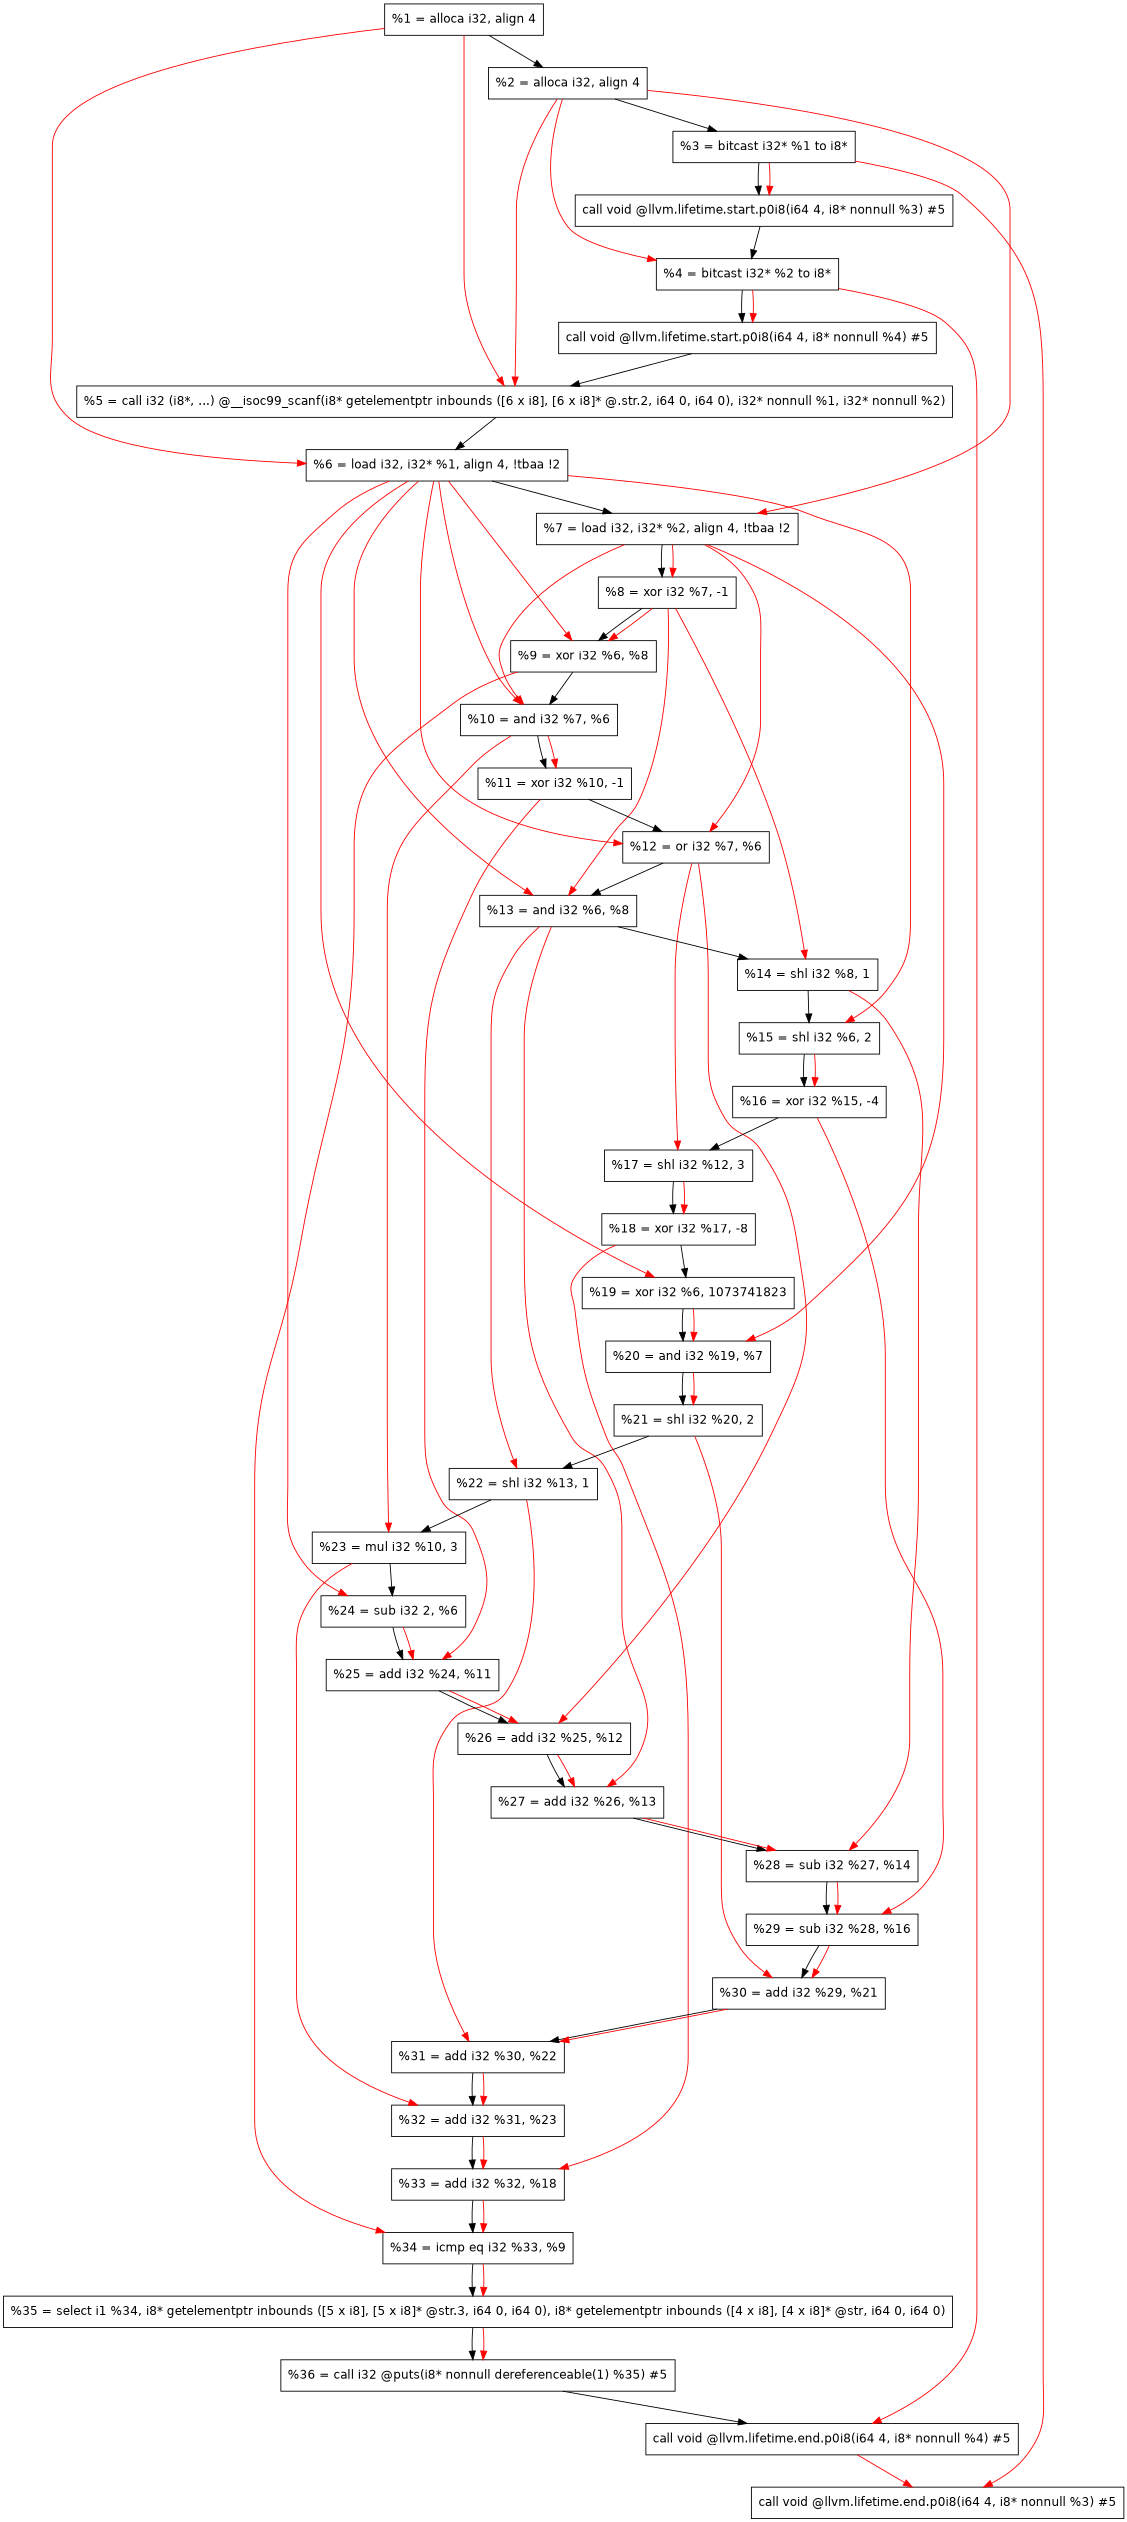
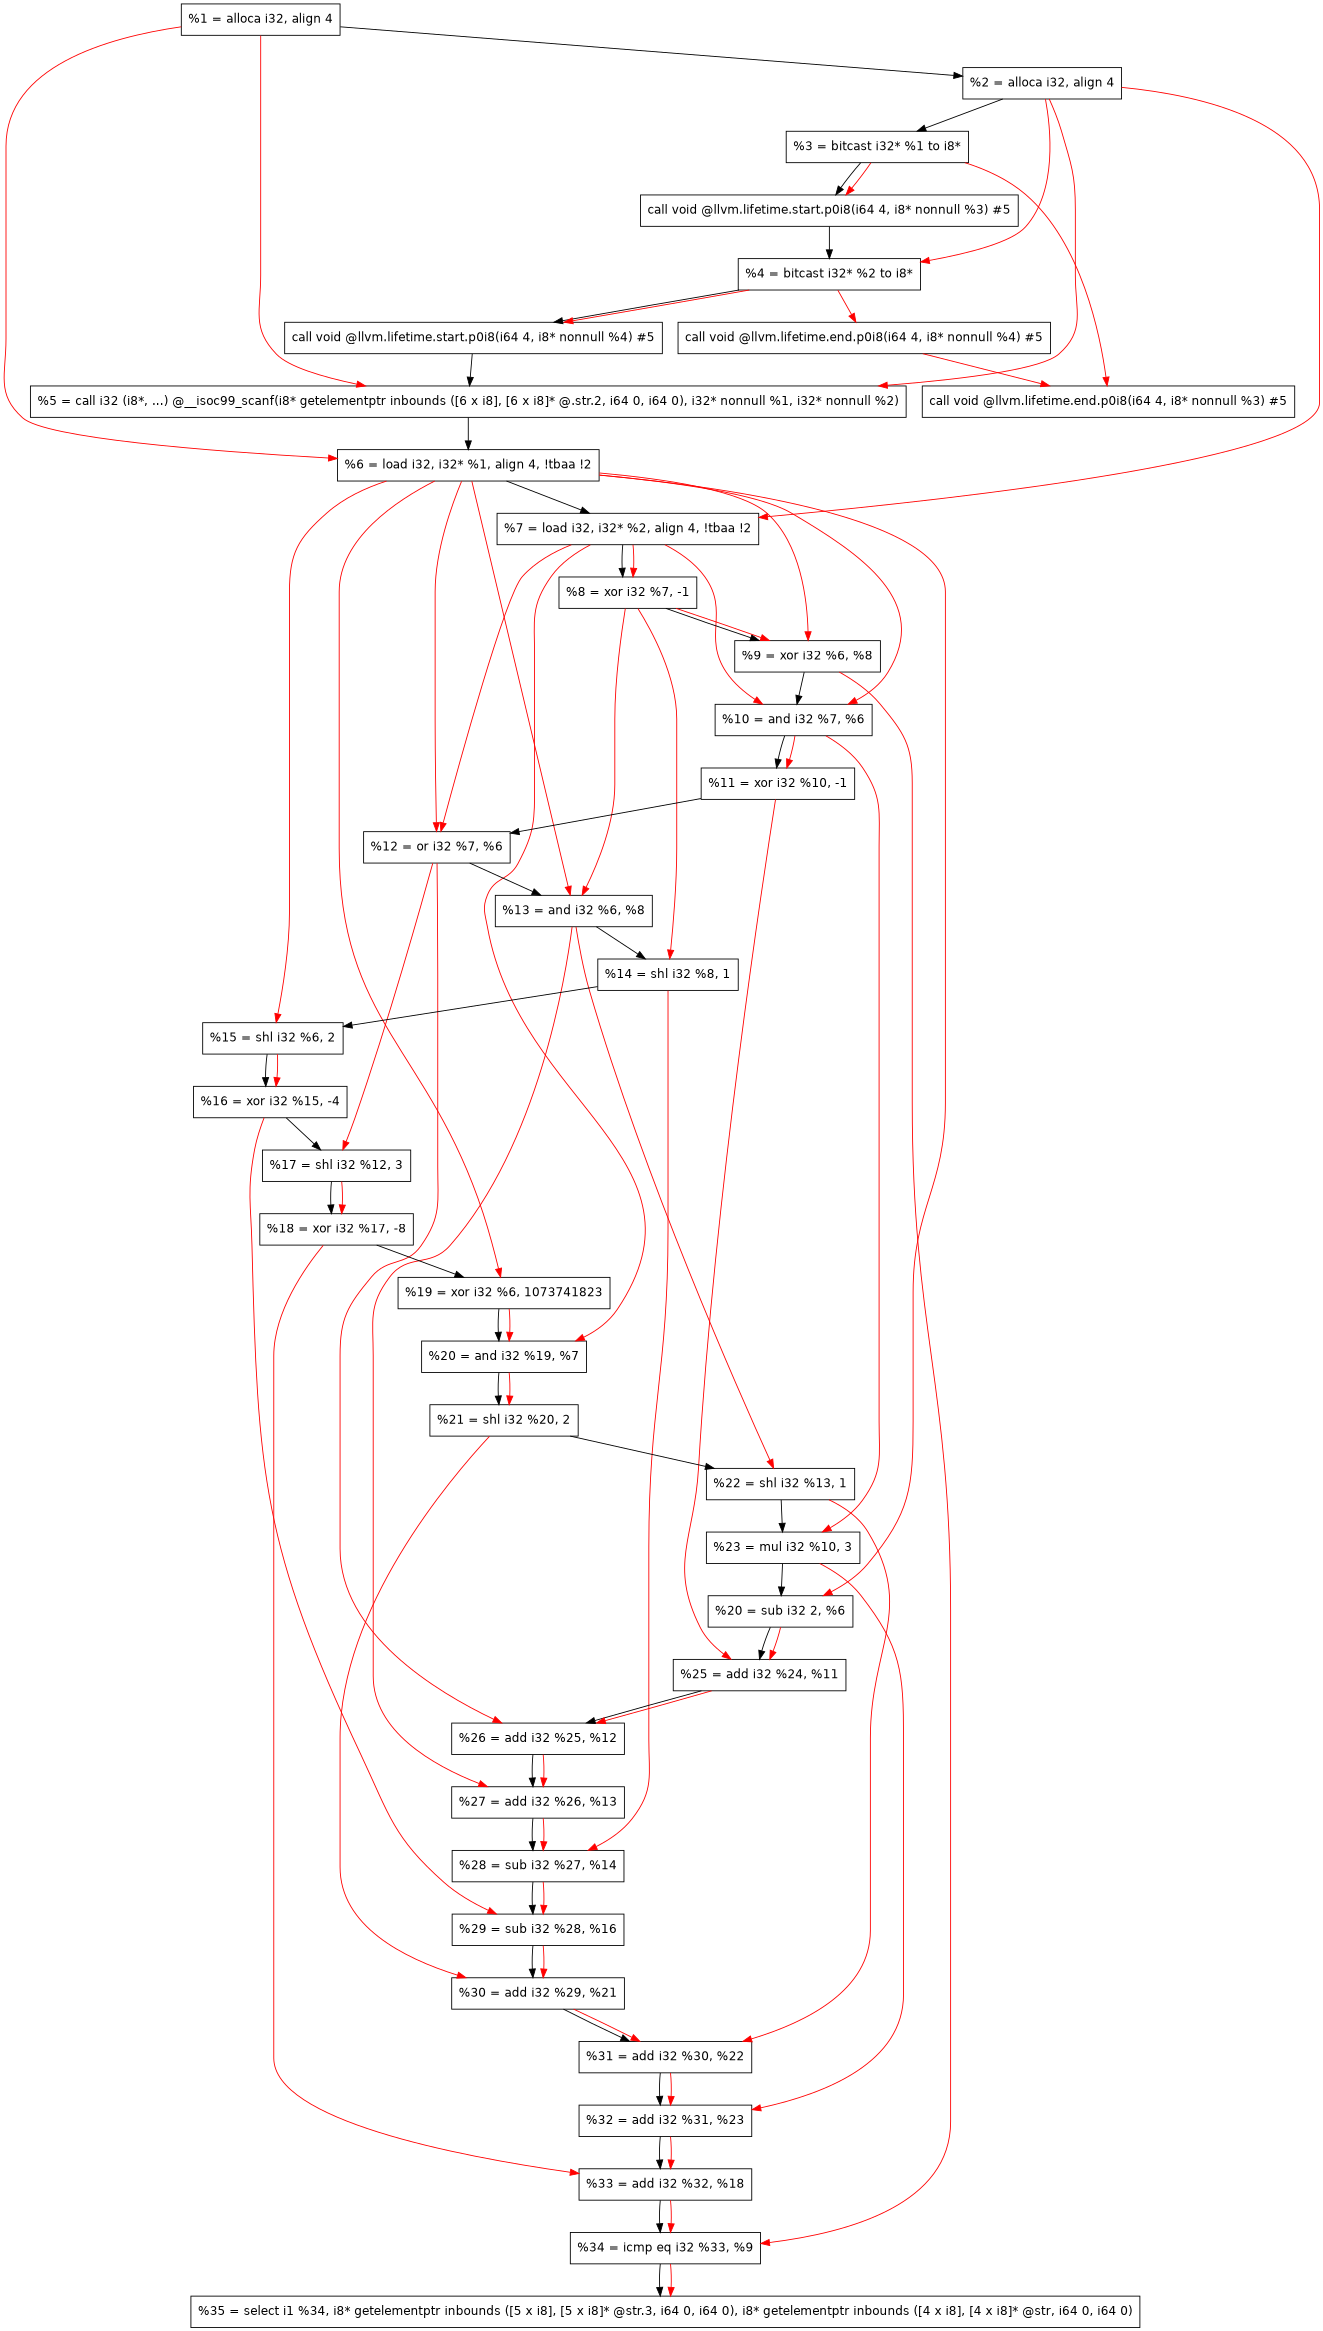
(393, 1611) -> (781, 1611)
(478, 2375) -> none
